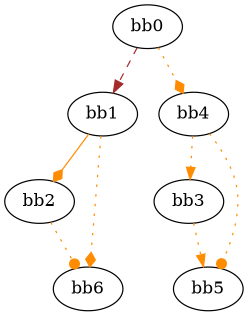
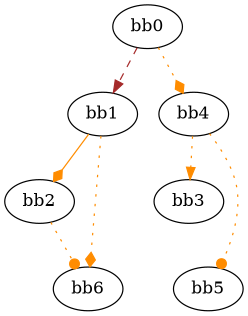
(197, 239) -> none
